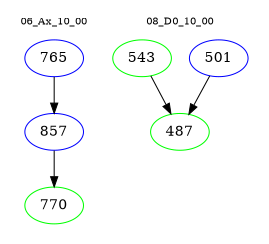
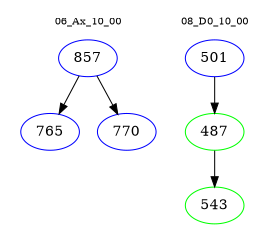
(54, 90) -> (72, 90)
(158, 90) -> (215, 164)
(54, 205) -> (127, 132)
